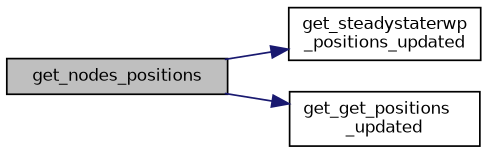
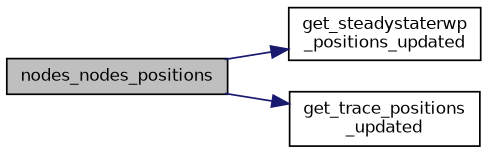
(117, 76) -> (117, 76)
(385, 119) -> (385, 119)
